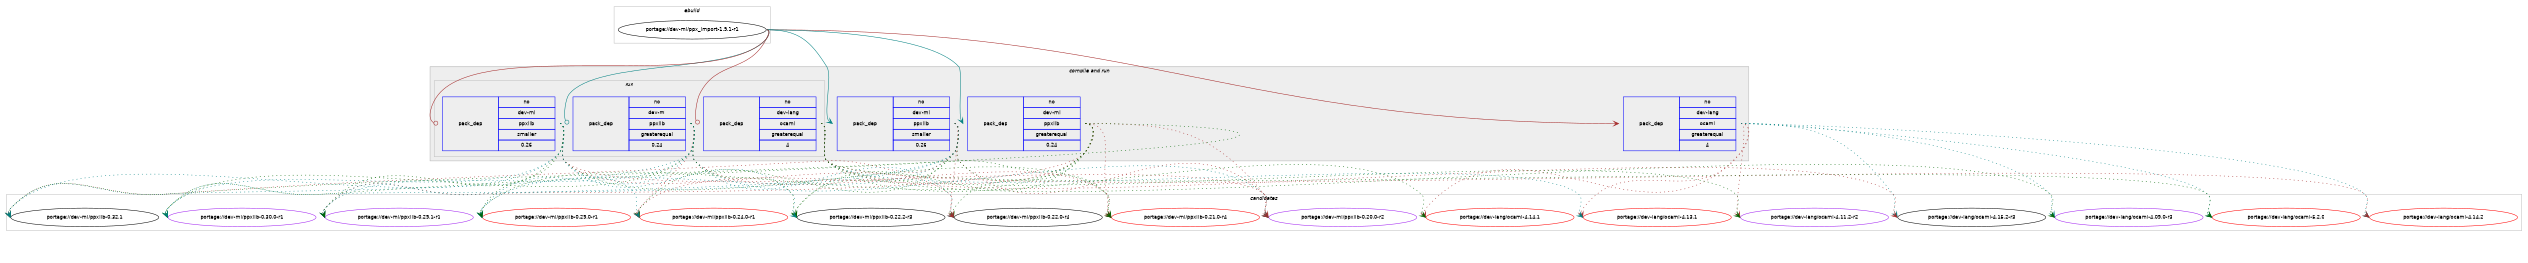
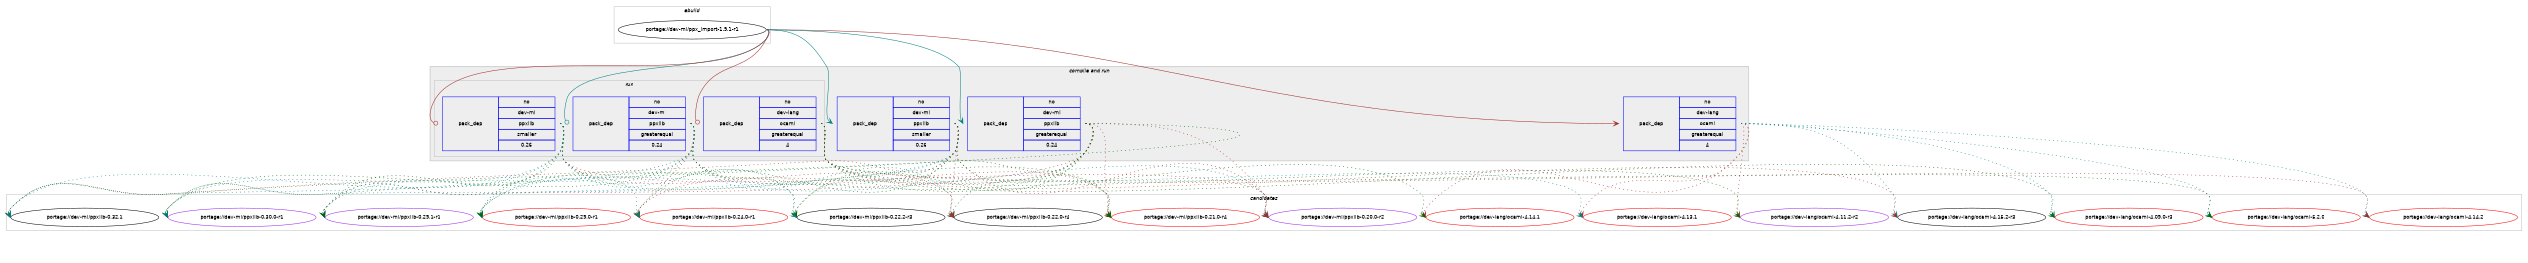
(2129, 217) -> (2129, 217)
